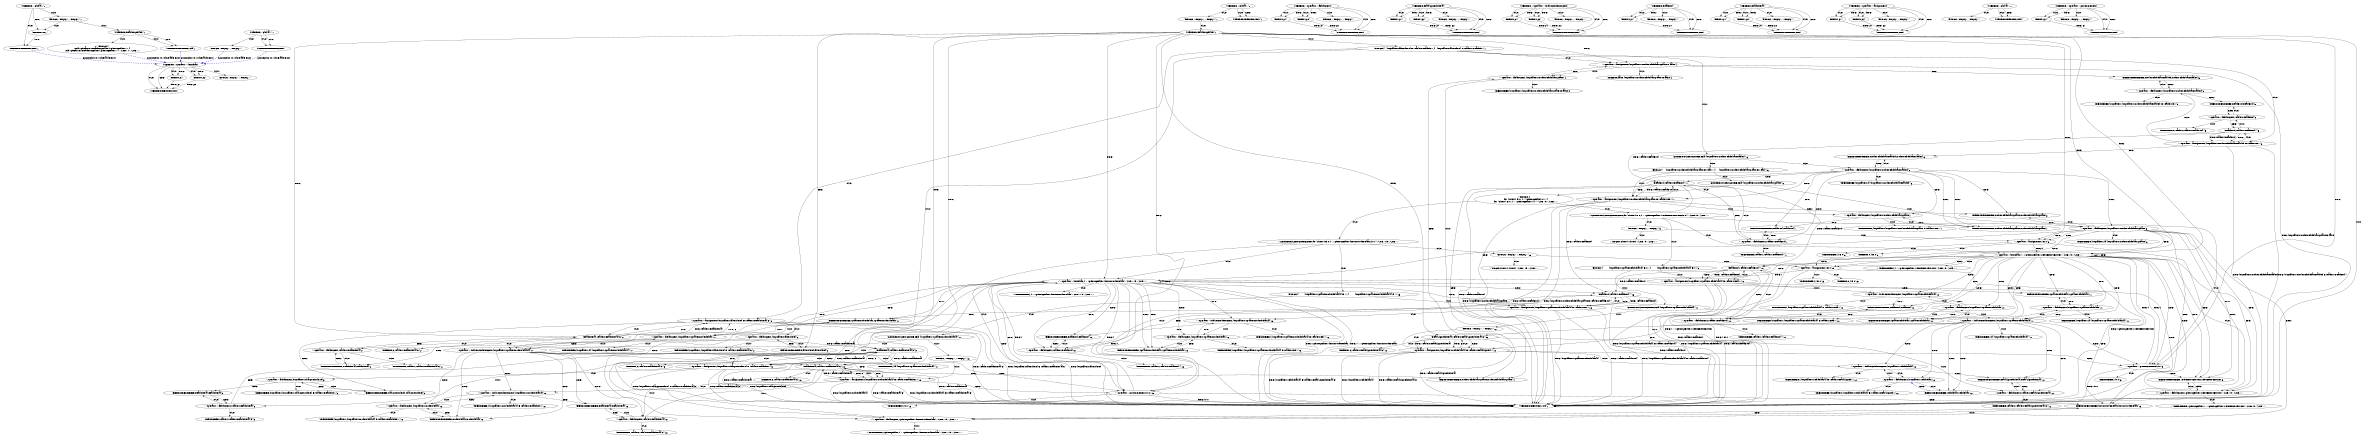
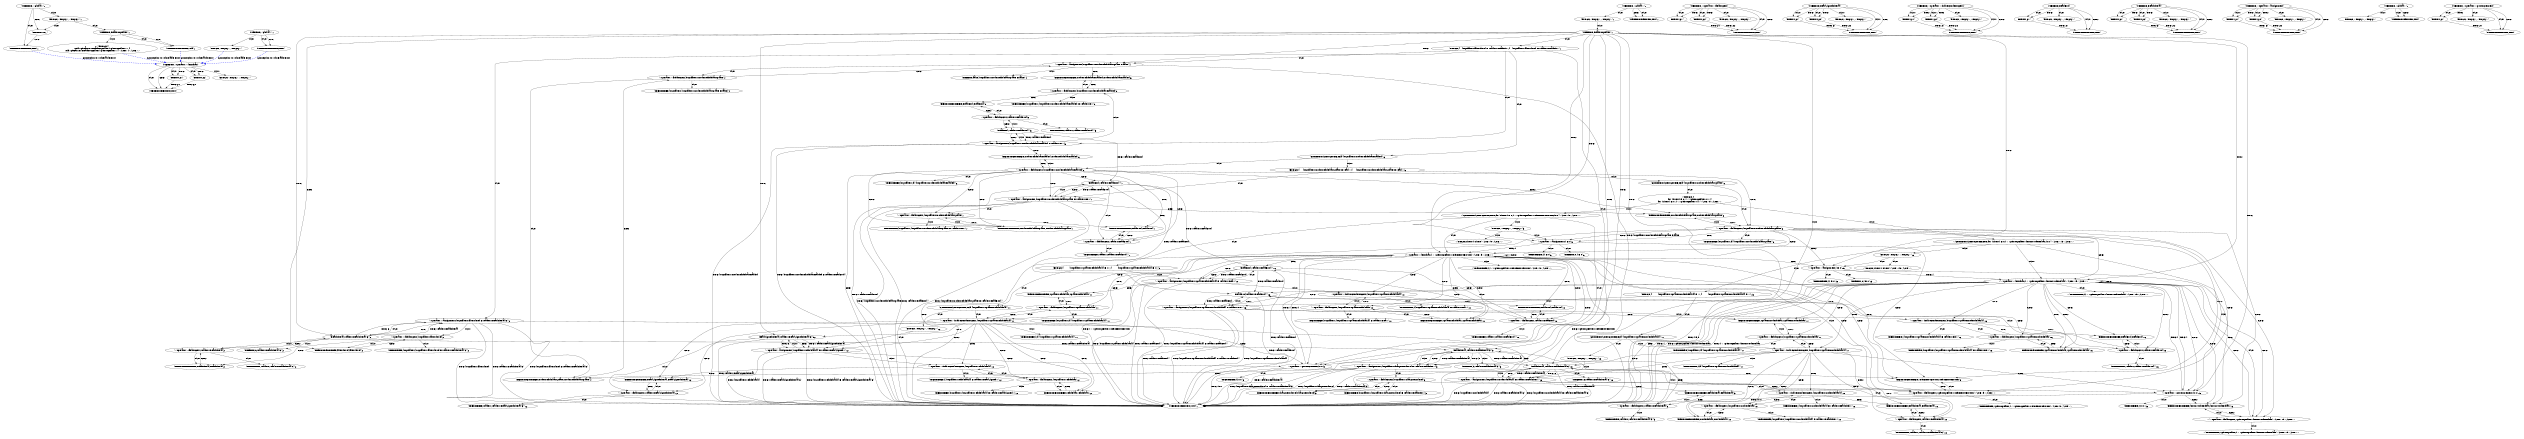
(1363, 350) -> none
(1921, 388) -> (1064, 386)
